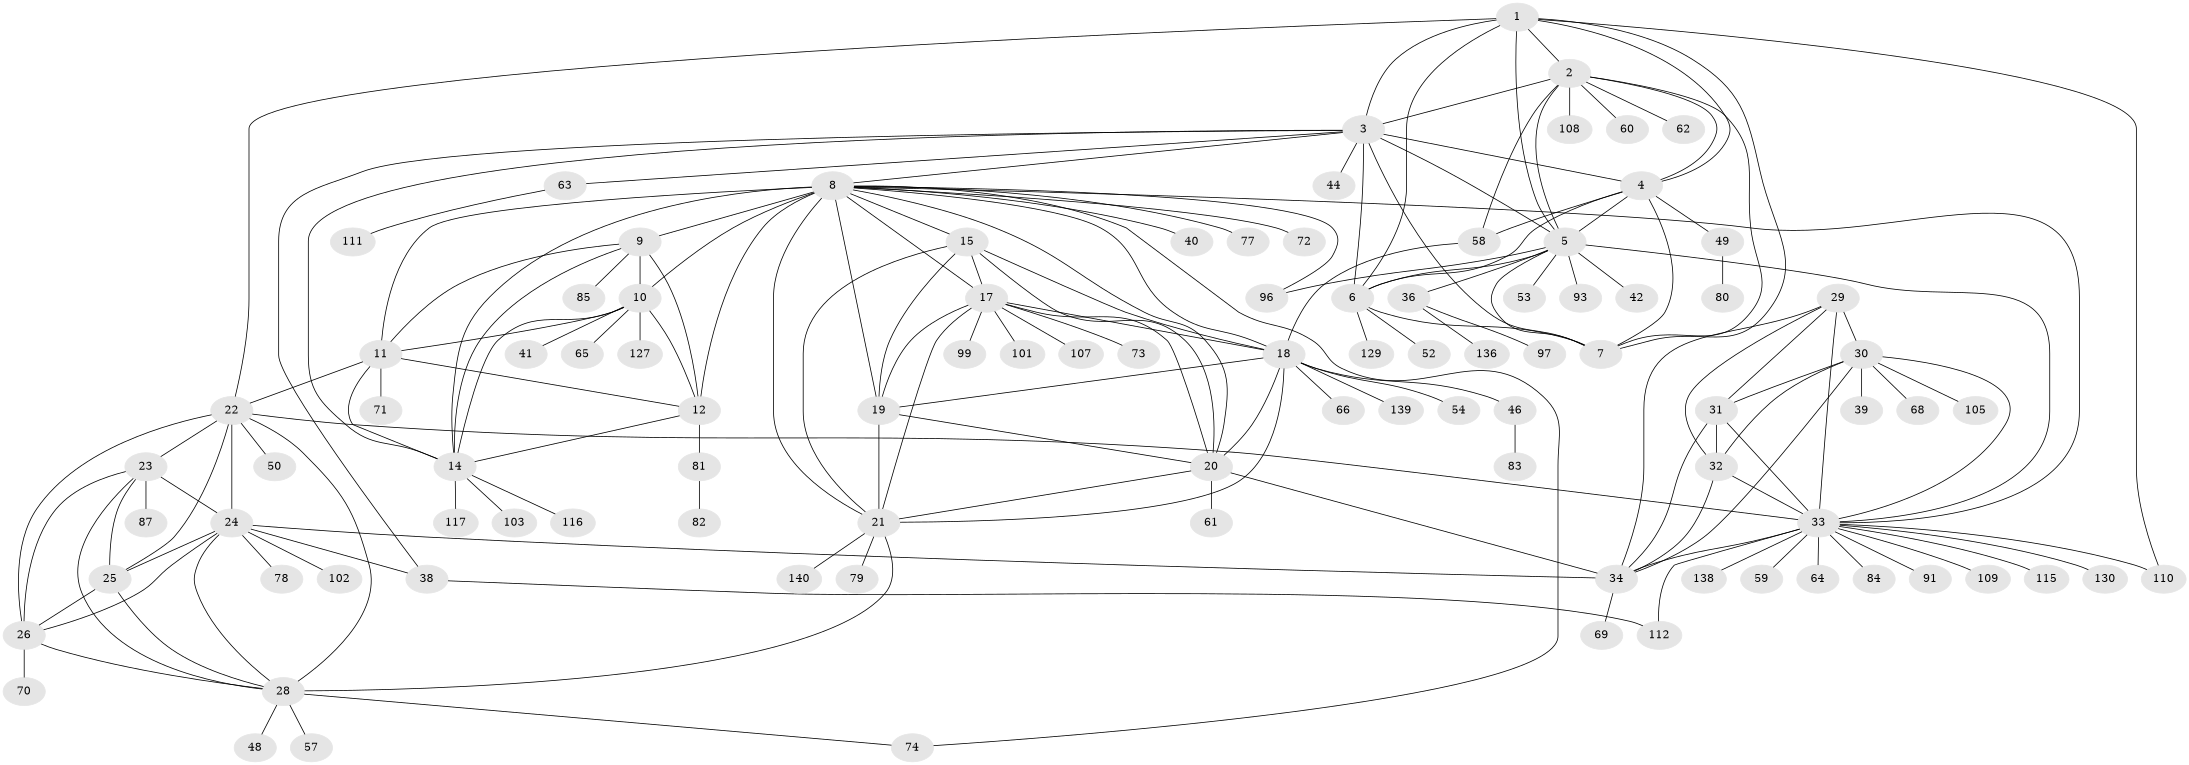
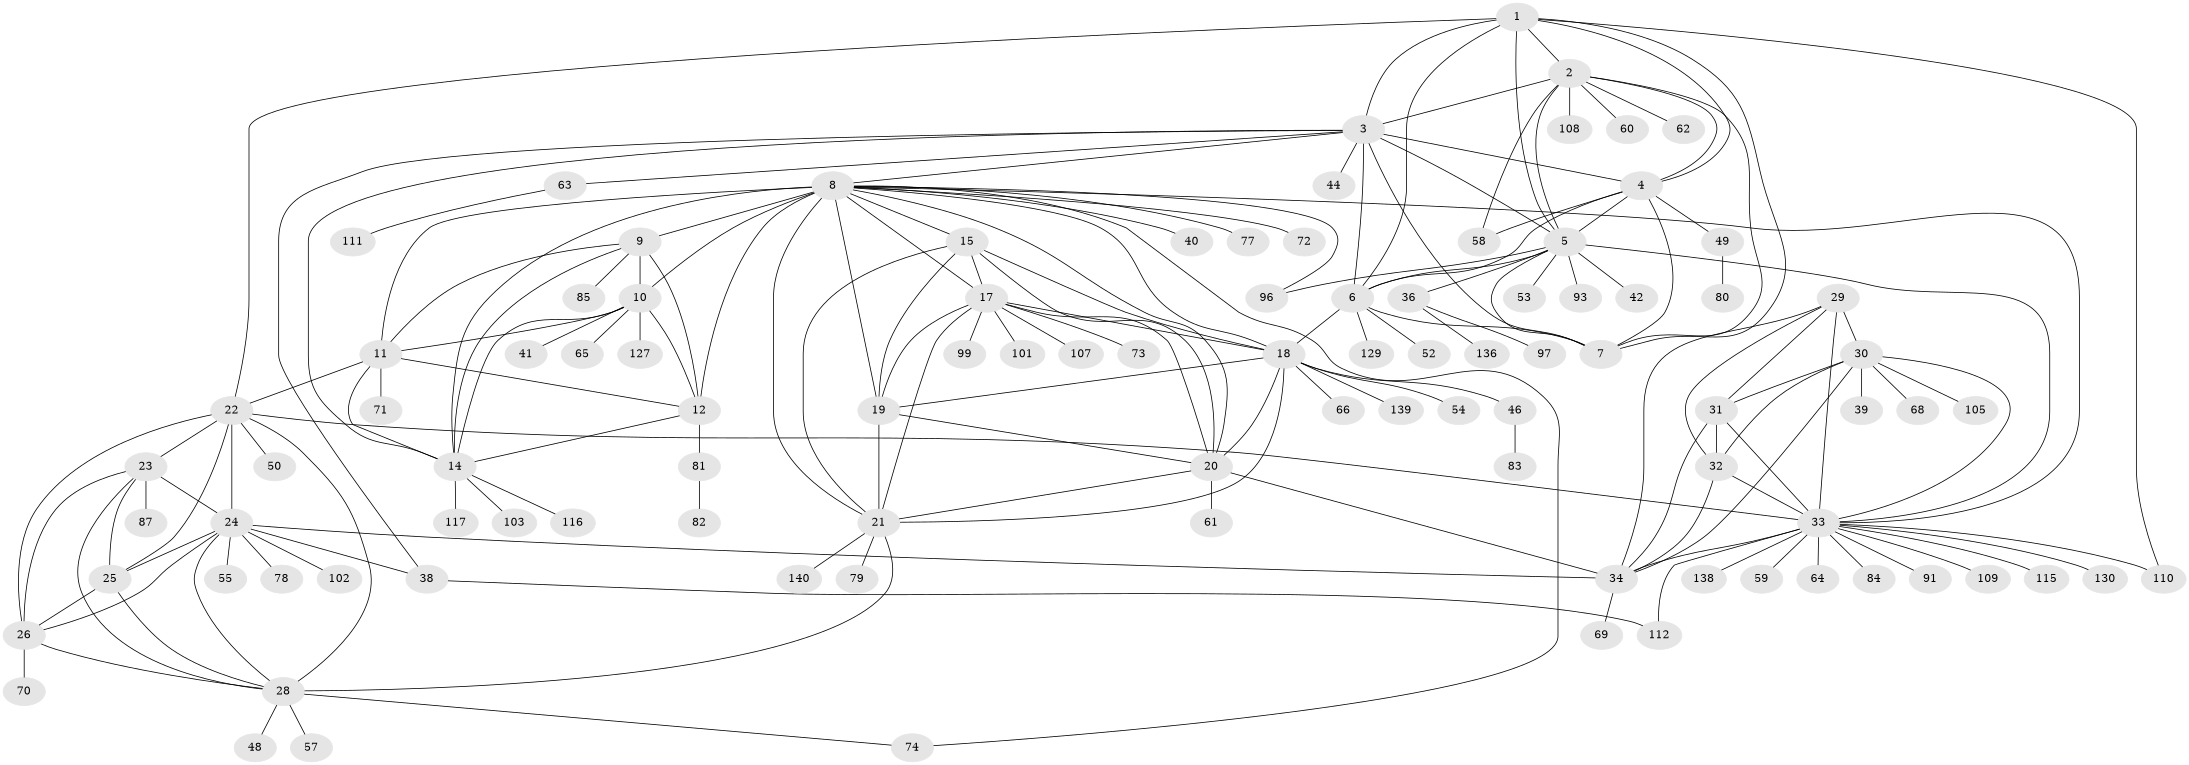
(1366, 262) -> (1318, 326)
none -> (226, 579)
